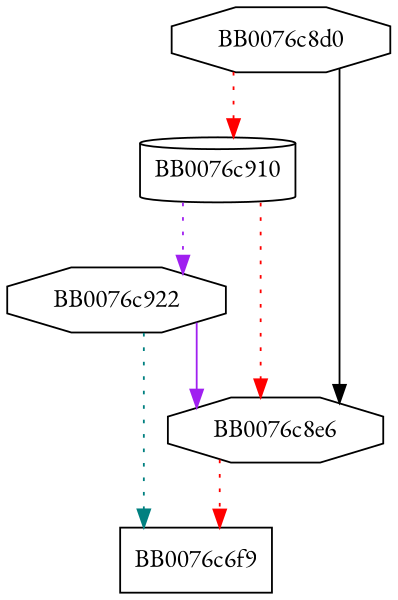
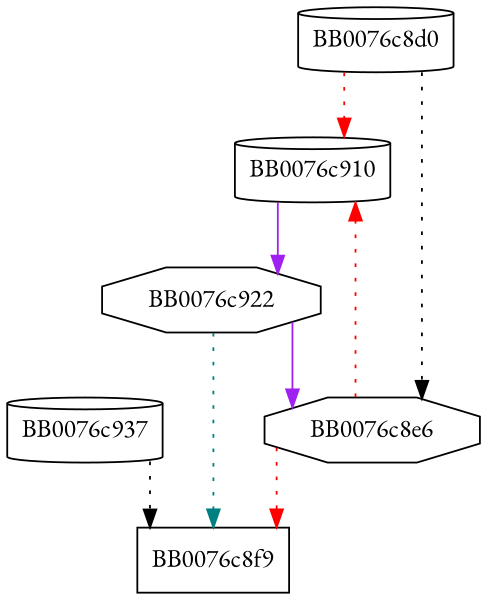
(281, 40) -> (376, 40)
(340, 227) -> (422, 227)
(183, 229) -> (278, 229)
(261, 291) -> (356, 309)
none -> (85, 430)
(196, 560) -> (213, 560)
